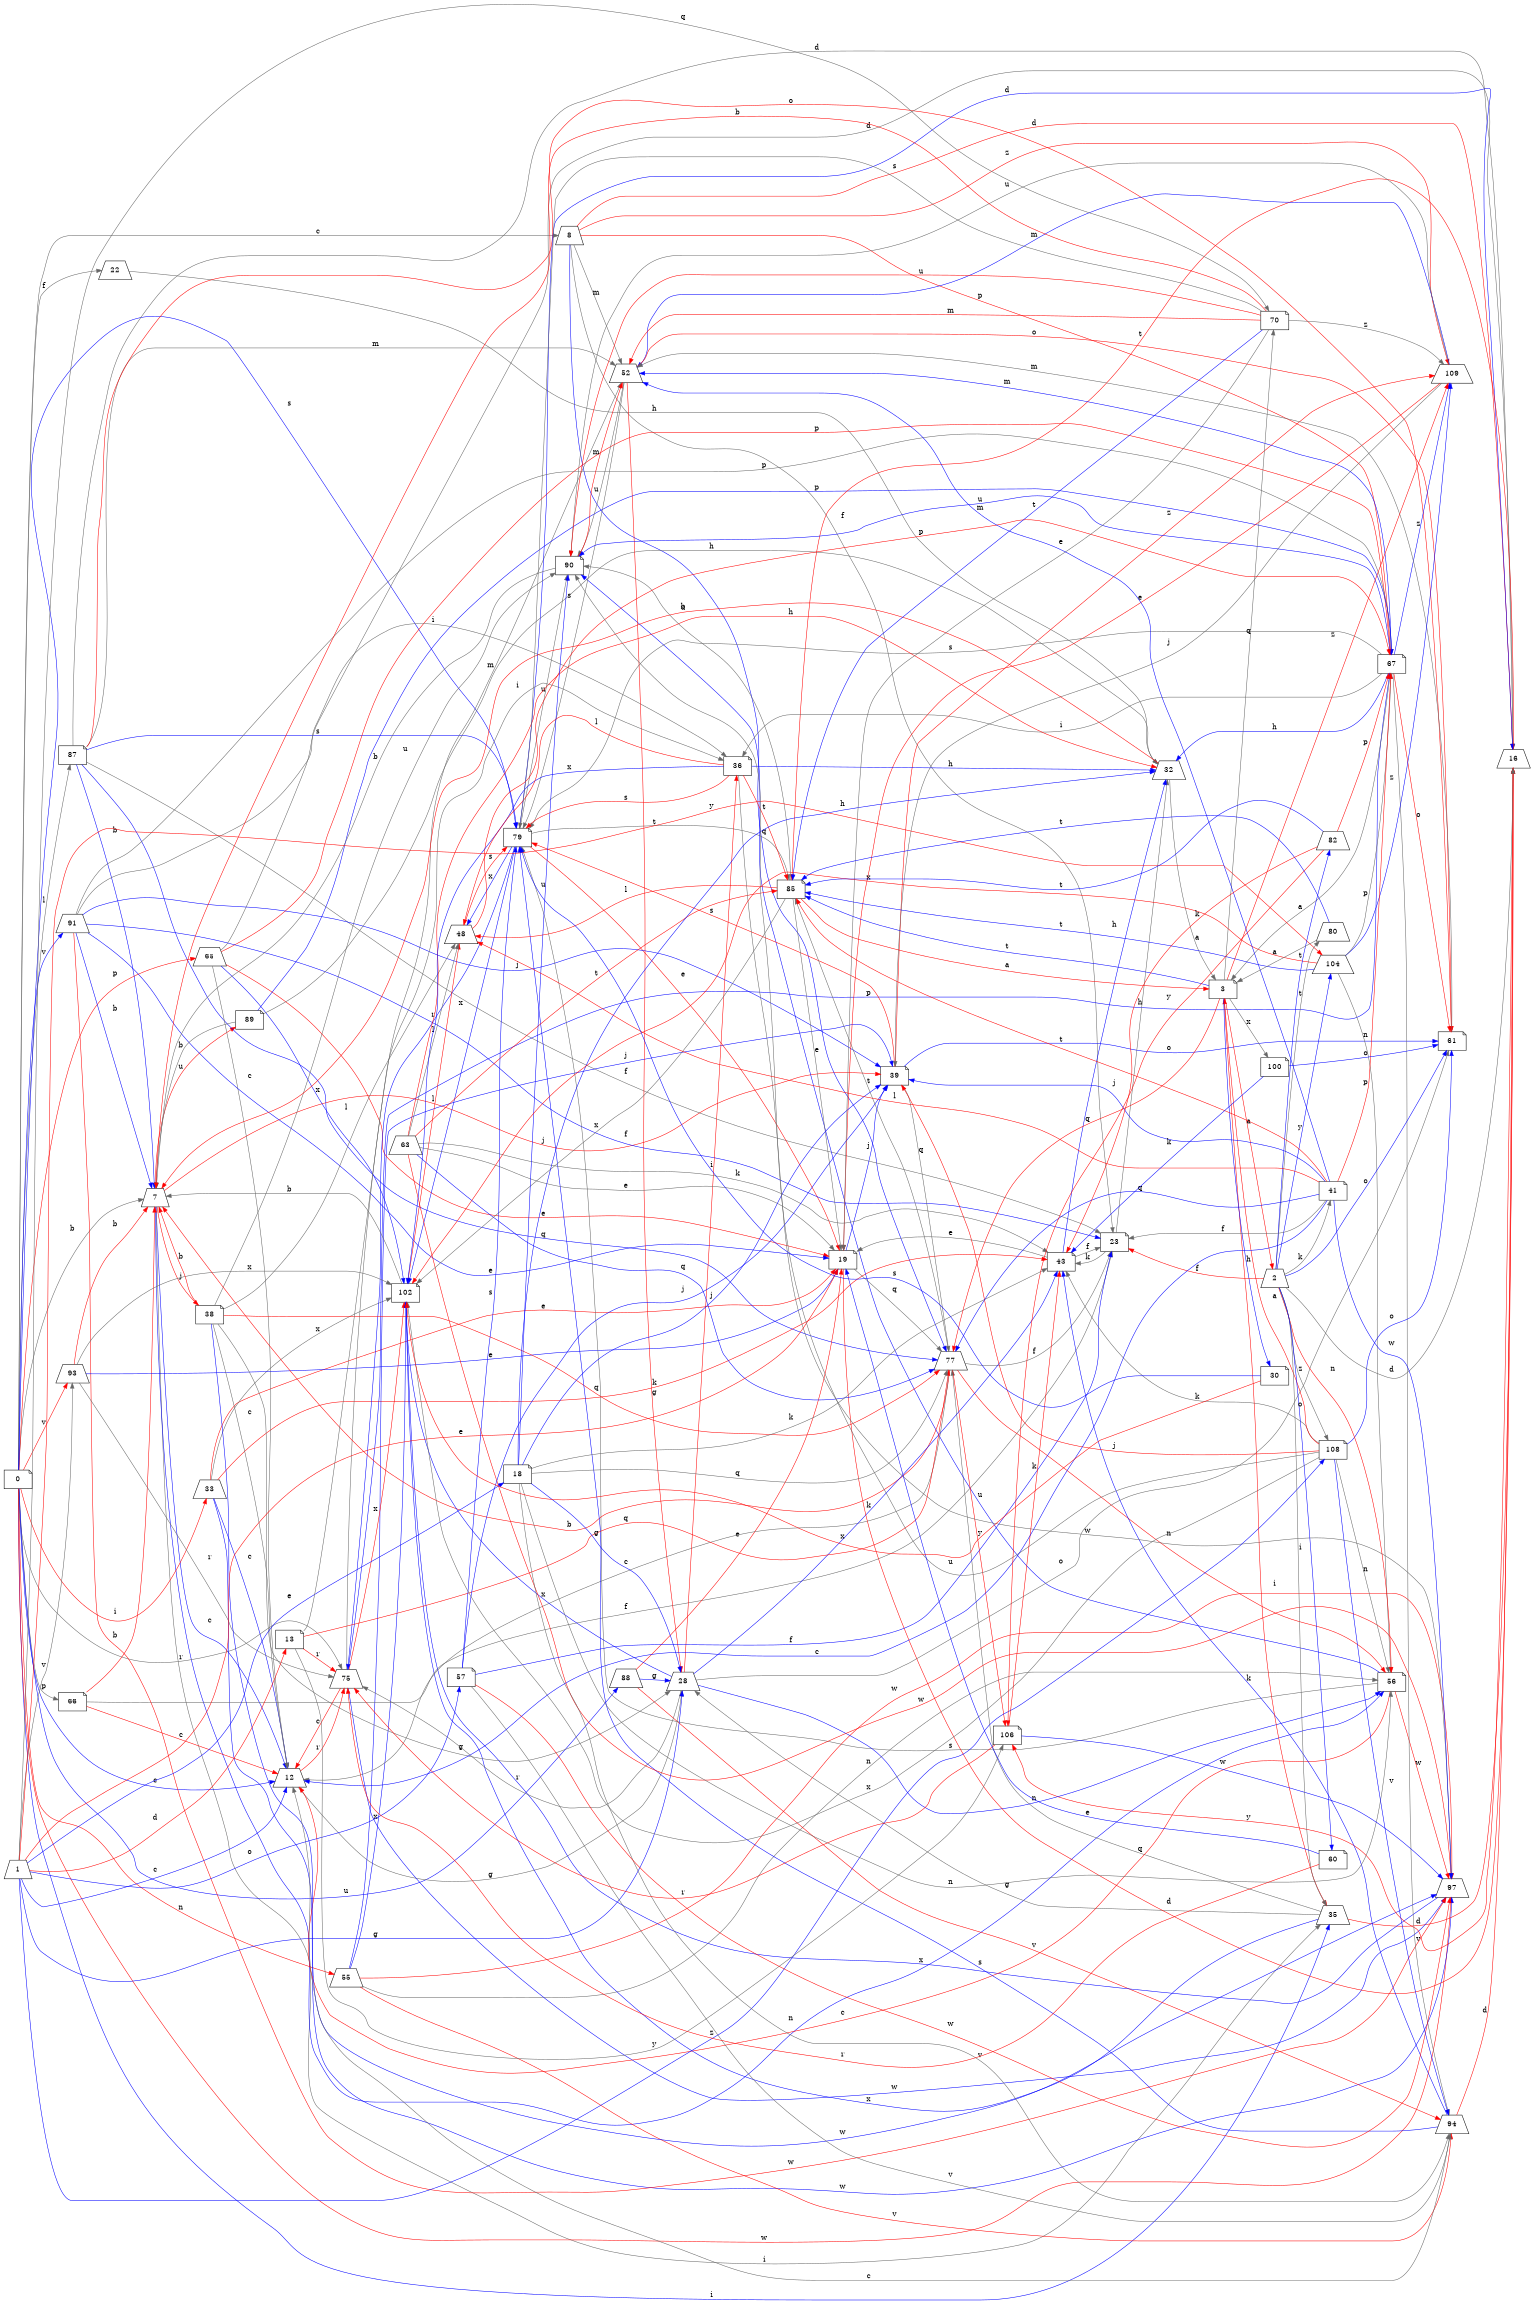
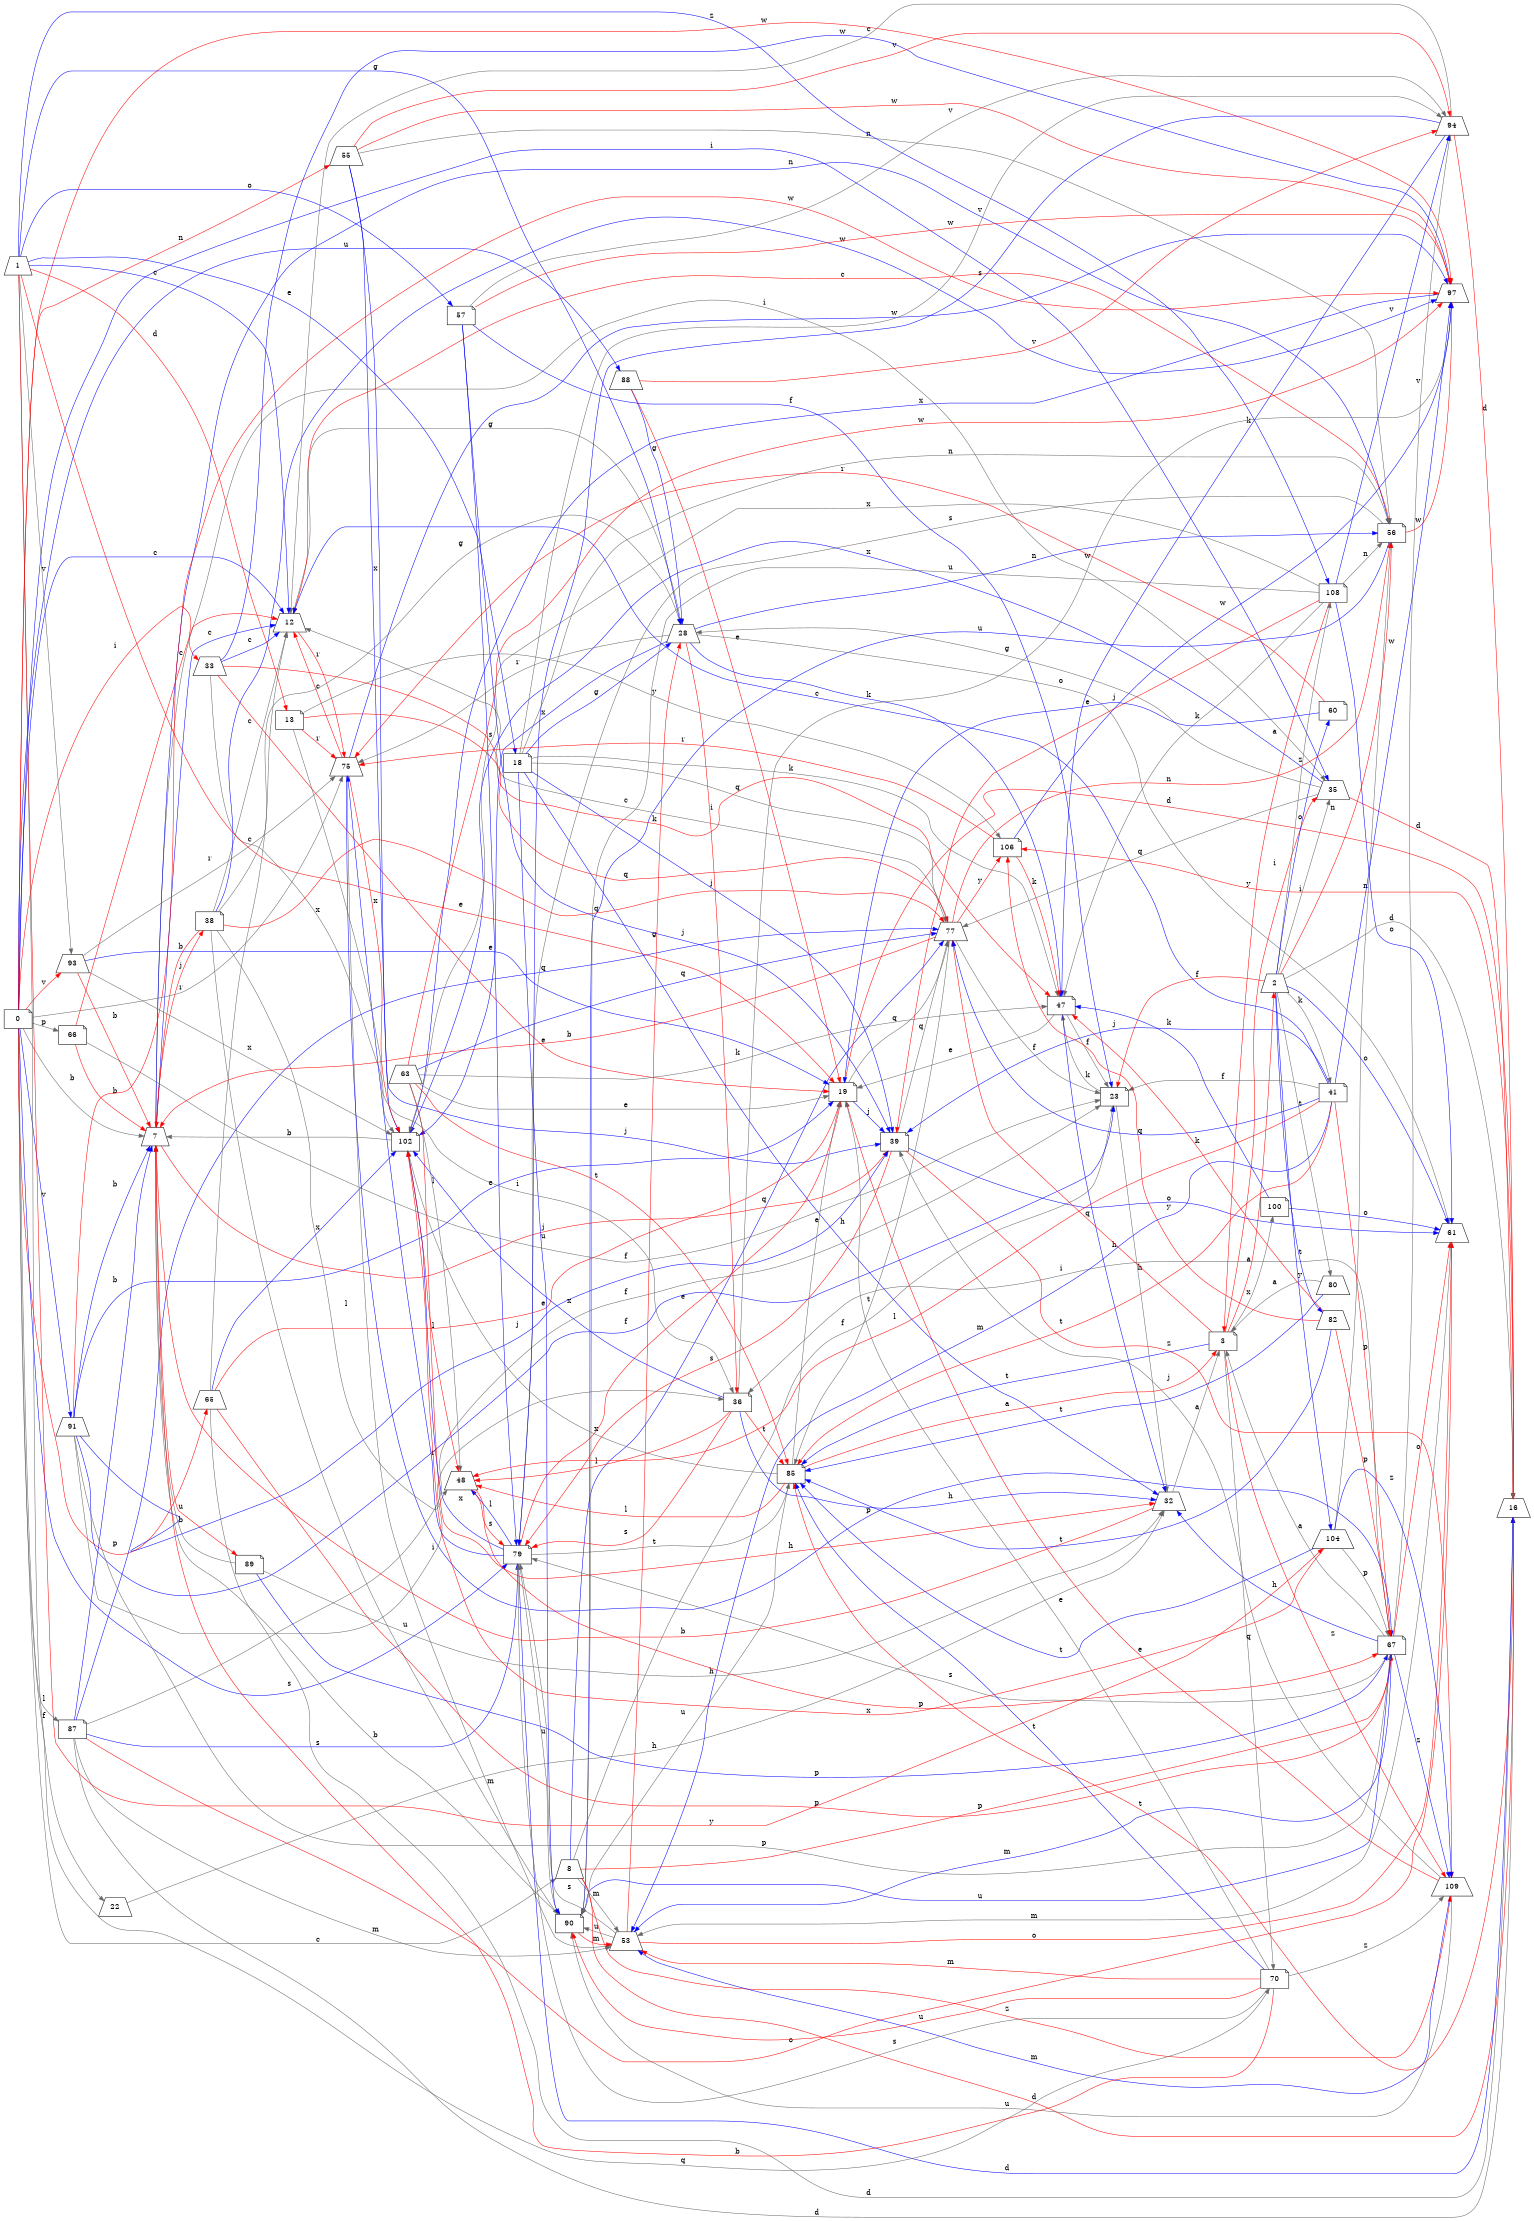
(626, 373) -> (626, 1941)
(491, 877) -> (491, 1505)
(1452, 1041) -> (1452, 1233)
(1061, 1262) -> (1061, 1006)
(1275, 1376) -> none
